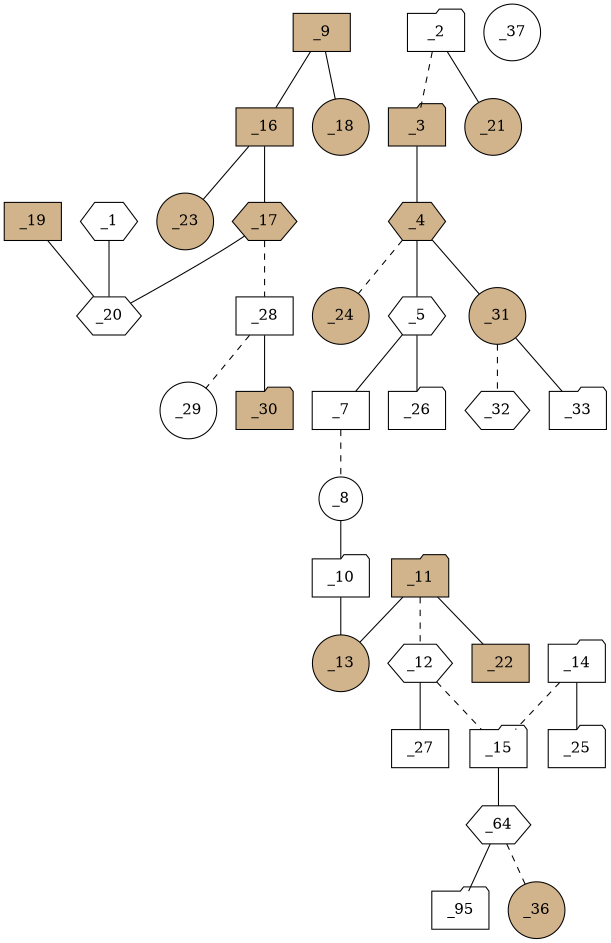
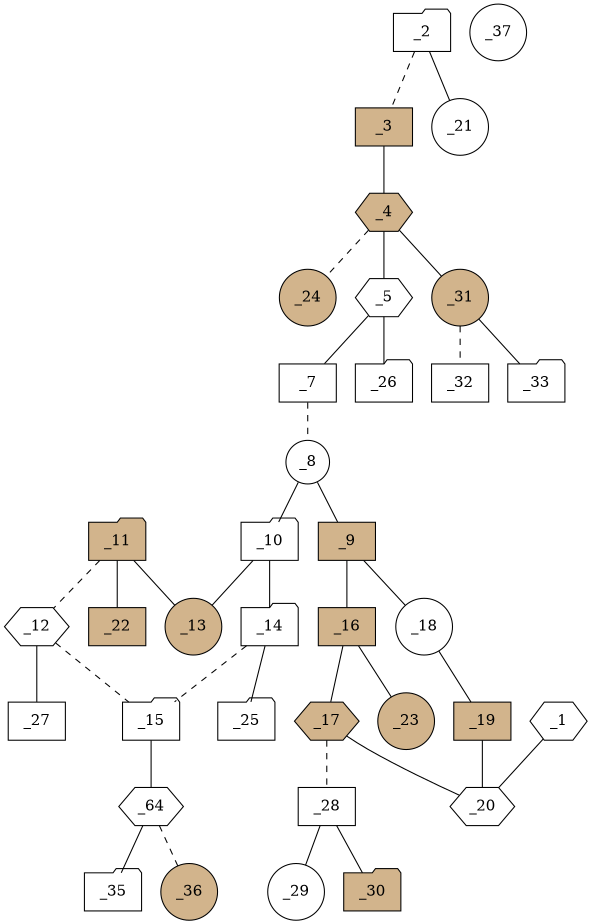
(341, 127) -> (424, 627)
(417, 127) -> (384, 127)
(493, 127) -> (460, 127)
(228, 362) -> (313, 845)
(497, 410) -> (460, 383)
none -> (328, 502)
none -> (270, 584)
none -> (455, 677)
(460, 910) -> (113, 892)
